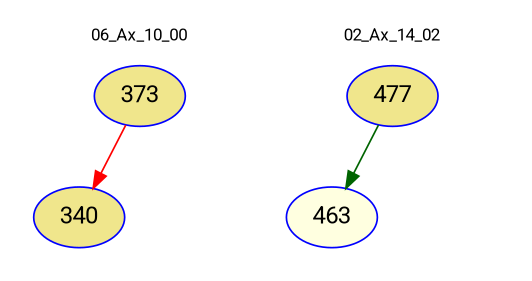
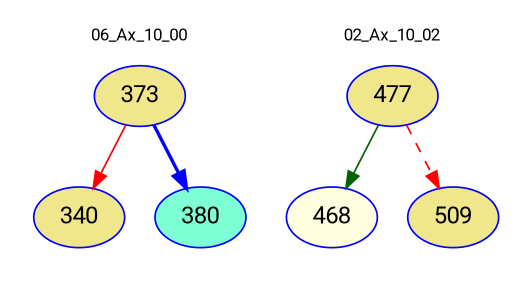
(393, 36) -> (393, 36)
none -> (200, 217)
(332, 217) -> (332, 217)
none -> (453, 217)
